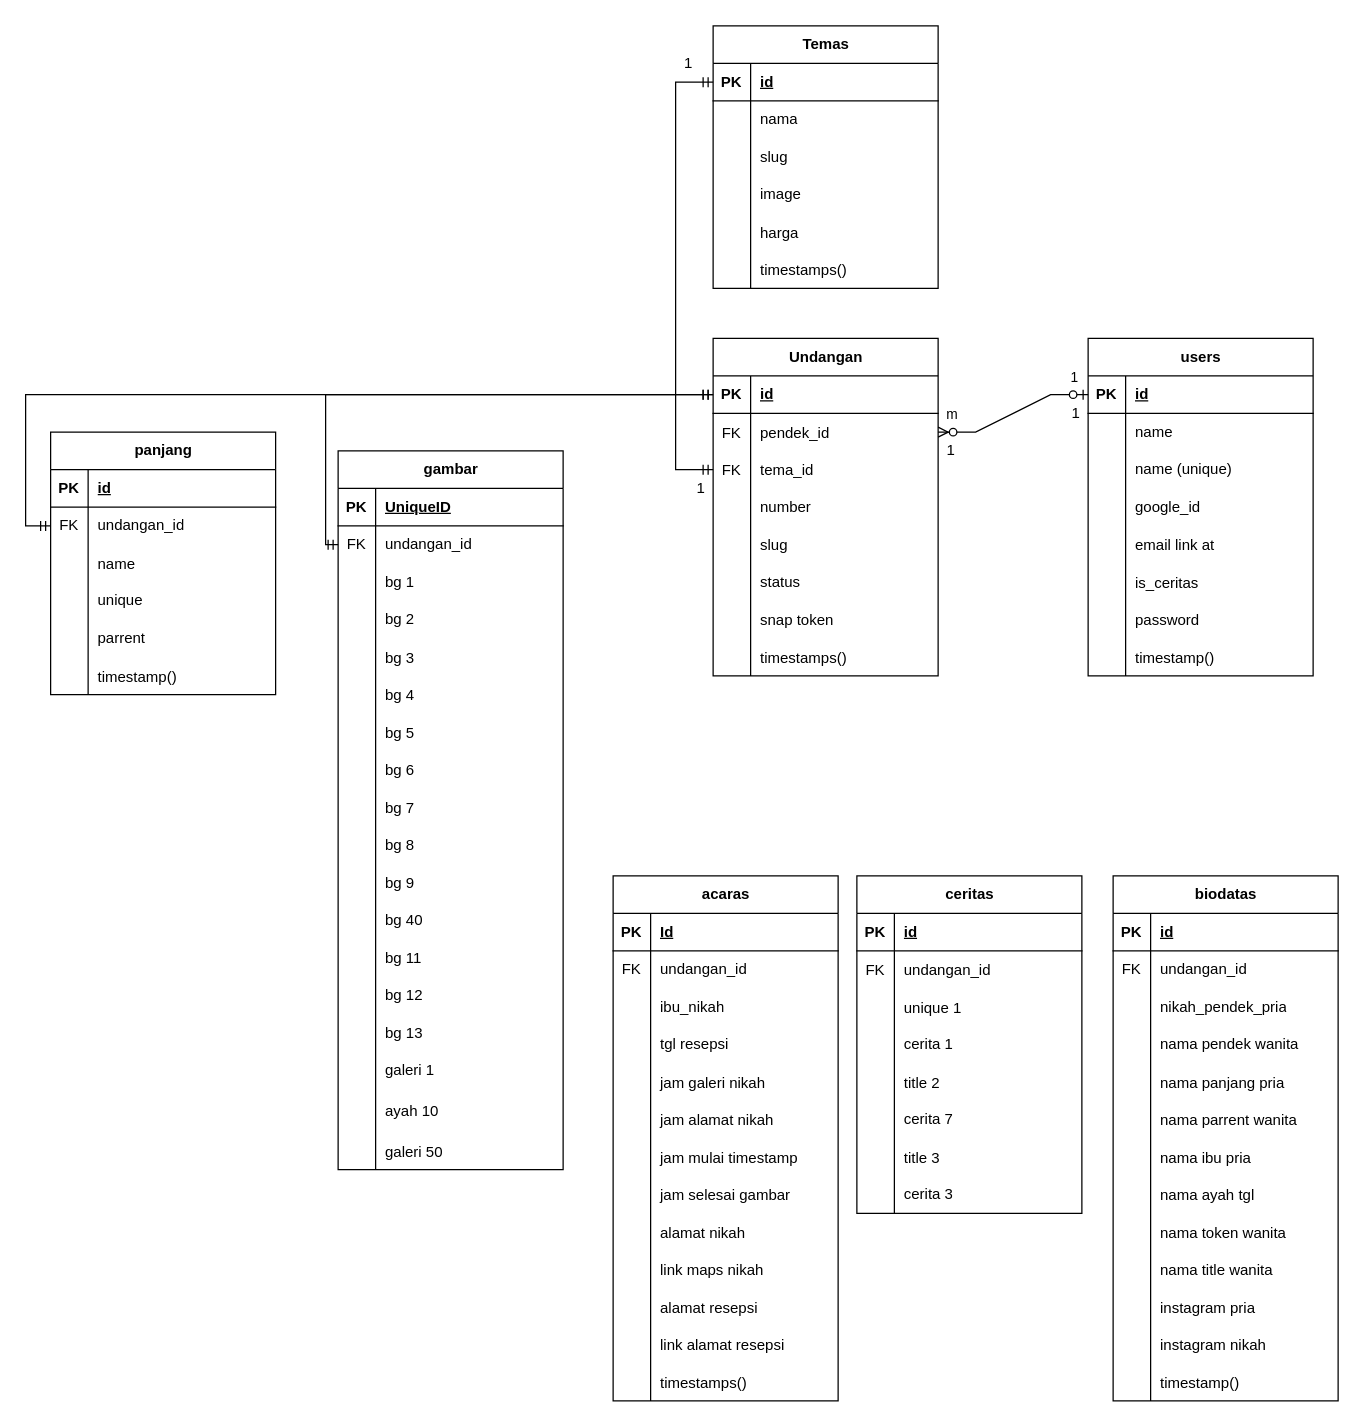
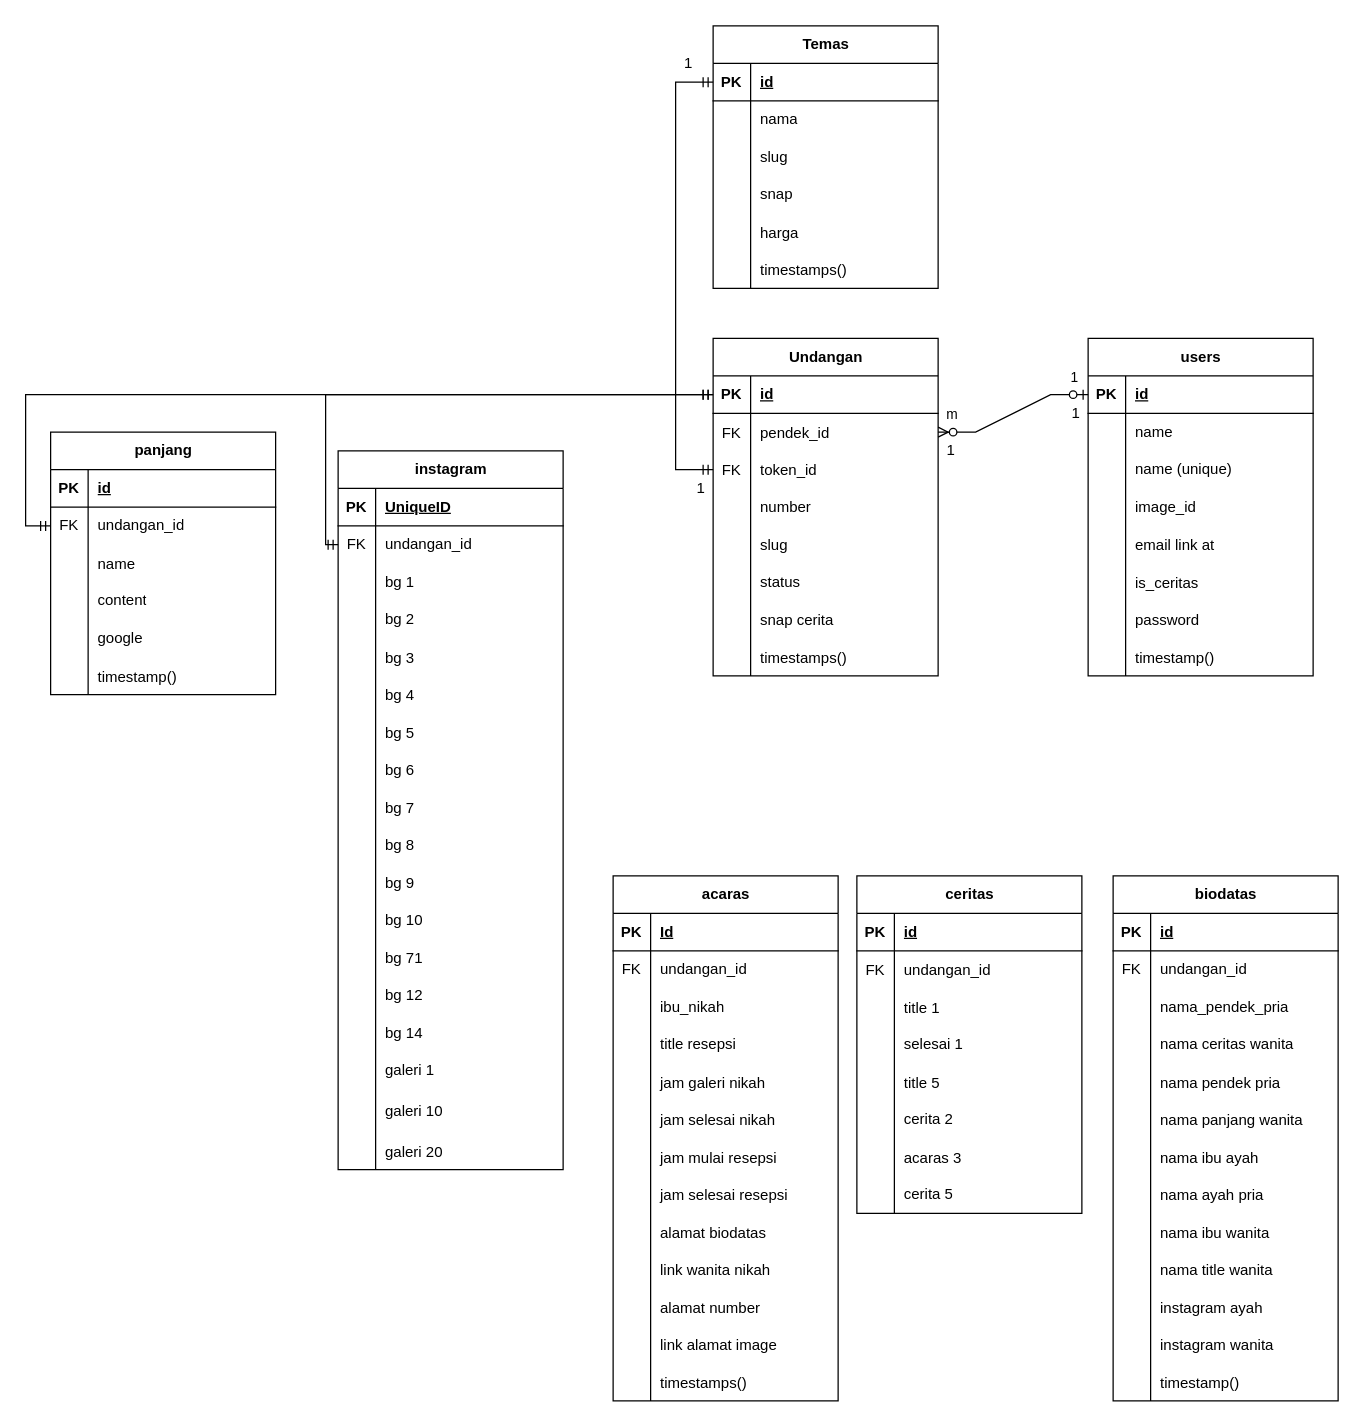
(780, 194) -> (777, 194)
(451, 469) -> (451, 469)
(787, 470) -> (792, 470)
(1170, 507) -> (1165, 507)
(121, 601) -> (128, 601)
(800, 620) -> (802, 620)
(128, 638) -> (121, 638)
(404, 920) -> (404, 920)
(404, 958) -> (404, 958)
(1228, 1007) -> (1226, 1007)
(933, 1008) -> (927, 1008)
(404, 1033) -> (404, 1033)
(701, 1044) -> (707, 1044)
(934, 1044) -> (936, 1044)
(1230, 1044) -> (1233, 1044)
(927, 1083) -> (927, 1083)
(1226, 1083) -> (1221, 1083)
(412, 1111) -> (417, 1111)
(934, 1119) -> (934, 1119)
(719, 1120) -> (722, 1120)
(1234, 1120) -> (1234, 1120)
(417, 1151) -> (417, 1151)
(730, 1158) -> (722, 1158)
(927, 1158) -> (935, 1158)
(1207, 1158) -> (1209, 1158)
(934, 1194) -> (934, 1194)
(728, 1195) -> (730, 1195)
(1209, 1195) -> (1213, 1195)
(705, 1233) -> (717, 1233)
(1226, 1233) -> (1215, 1233)
(713, 1270) -> (720, 1270)
(713, 1308) -> (711, 1308)
(1213, 1308) -> (1215, 1308)
(728, 1345) -> (720, 1345)
(1217, 1345) -> (1221, 1345)
